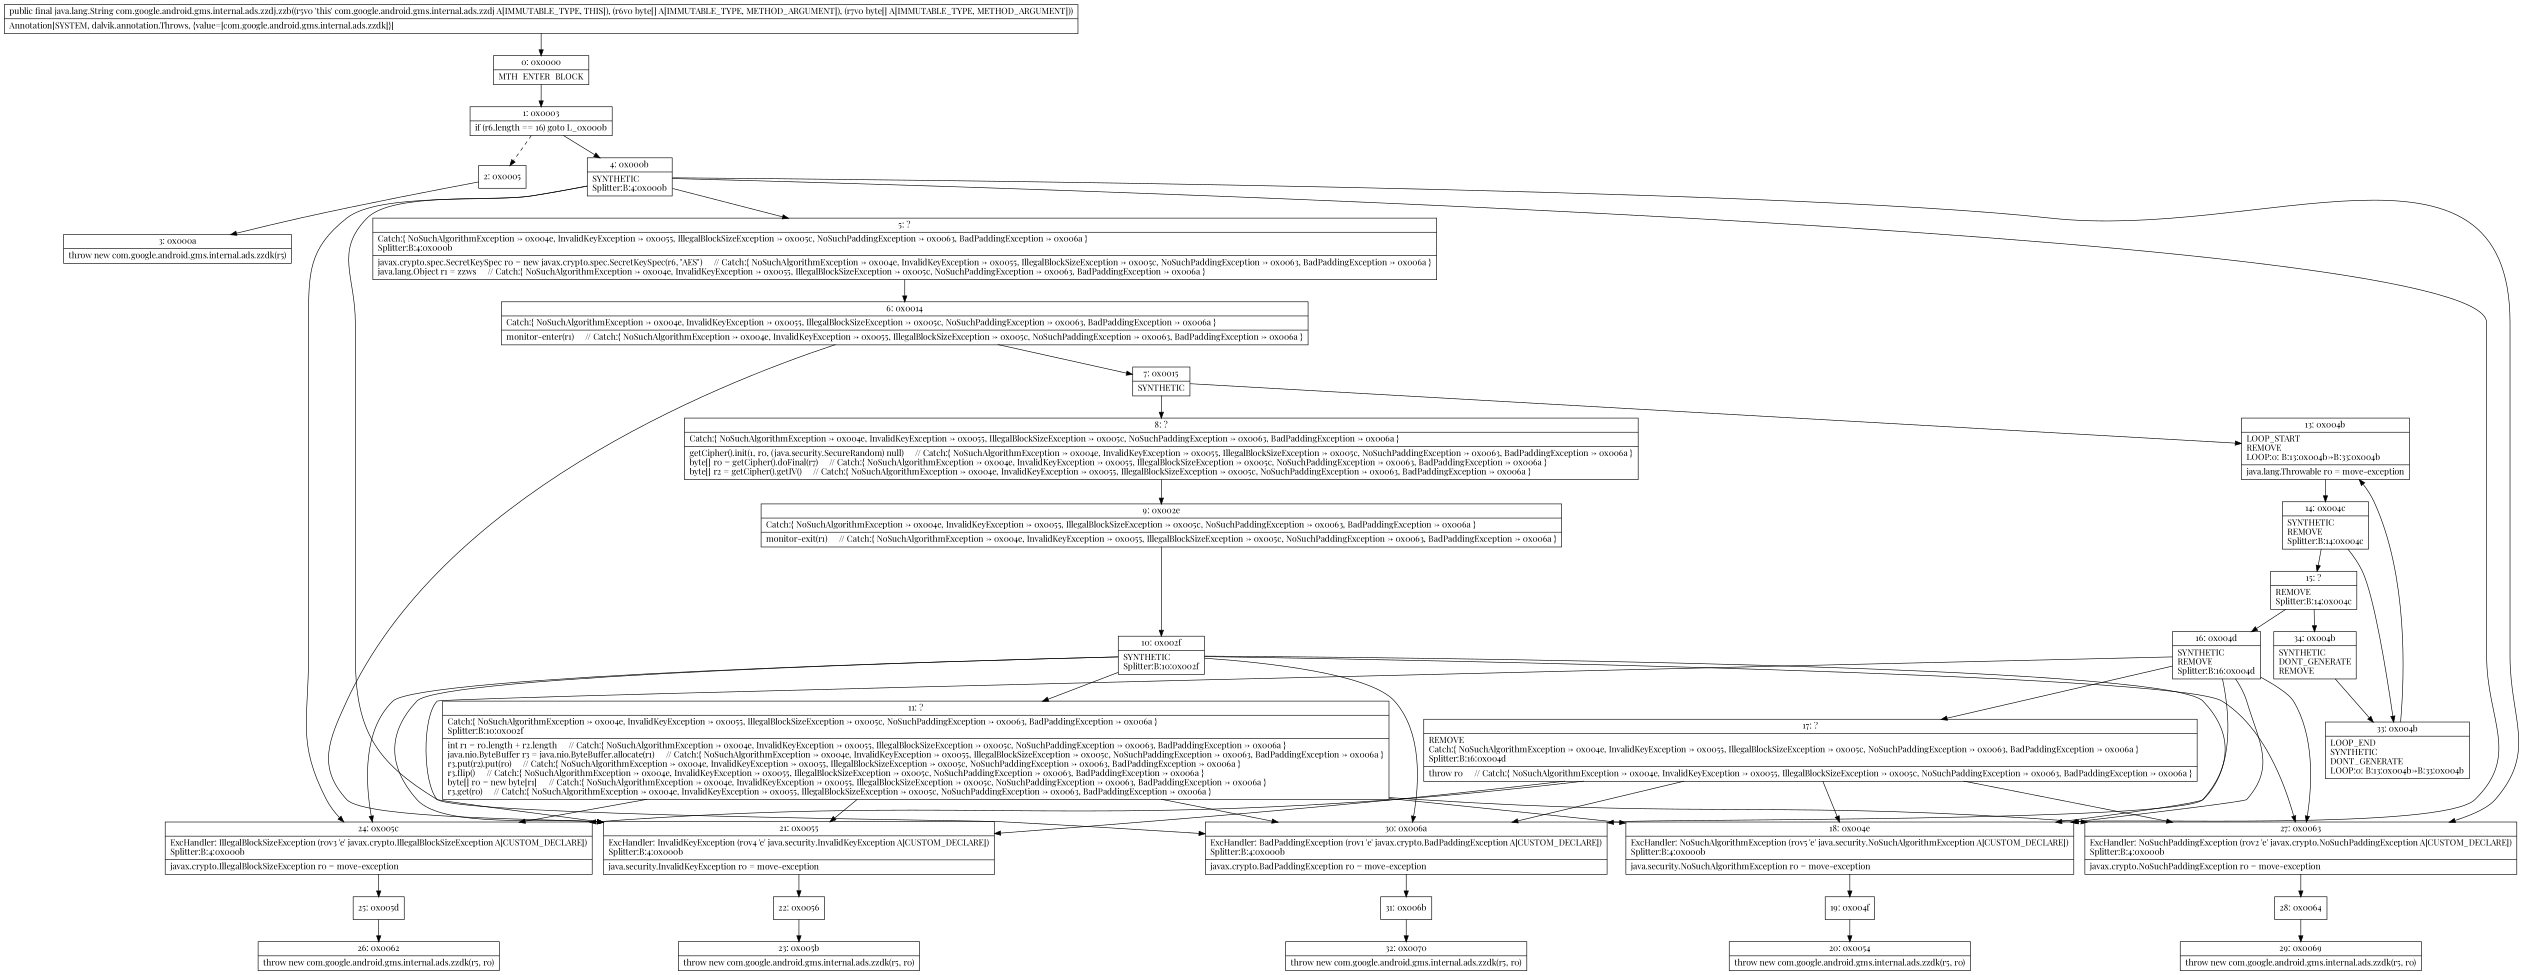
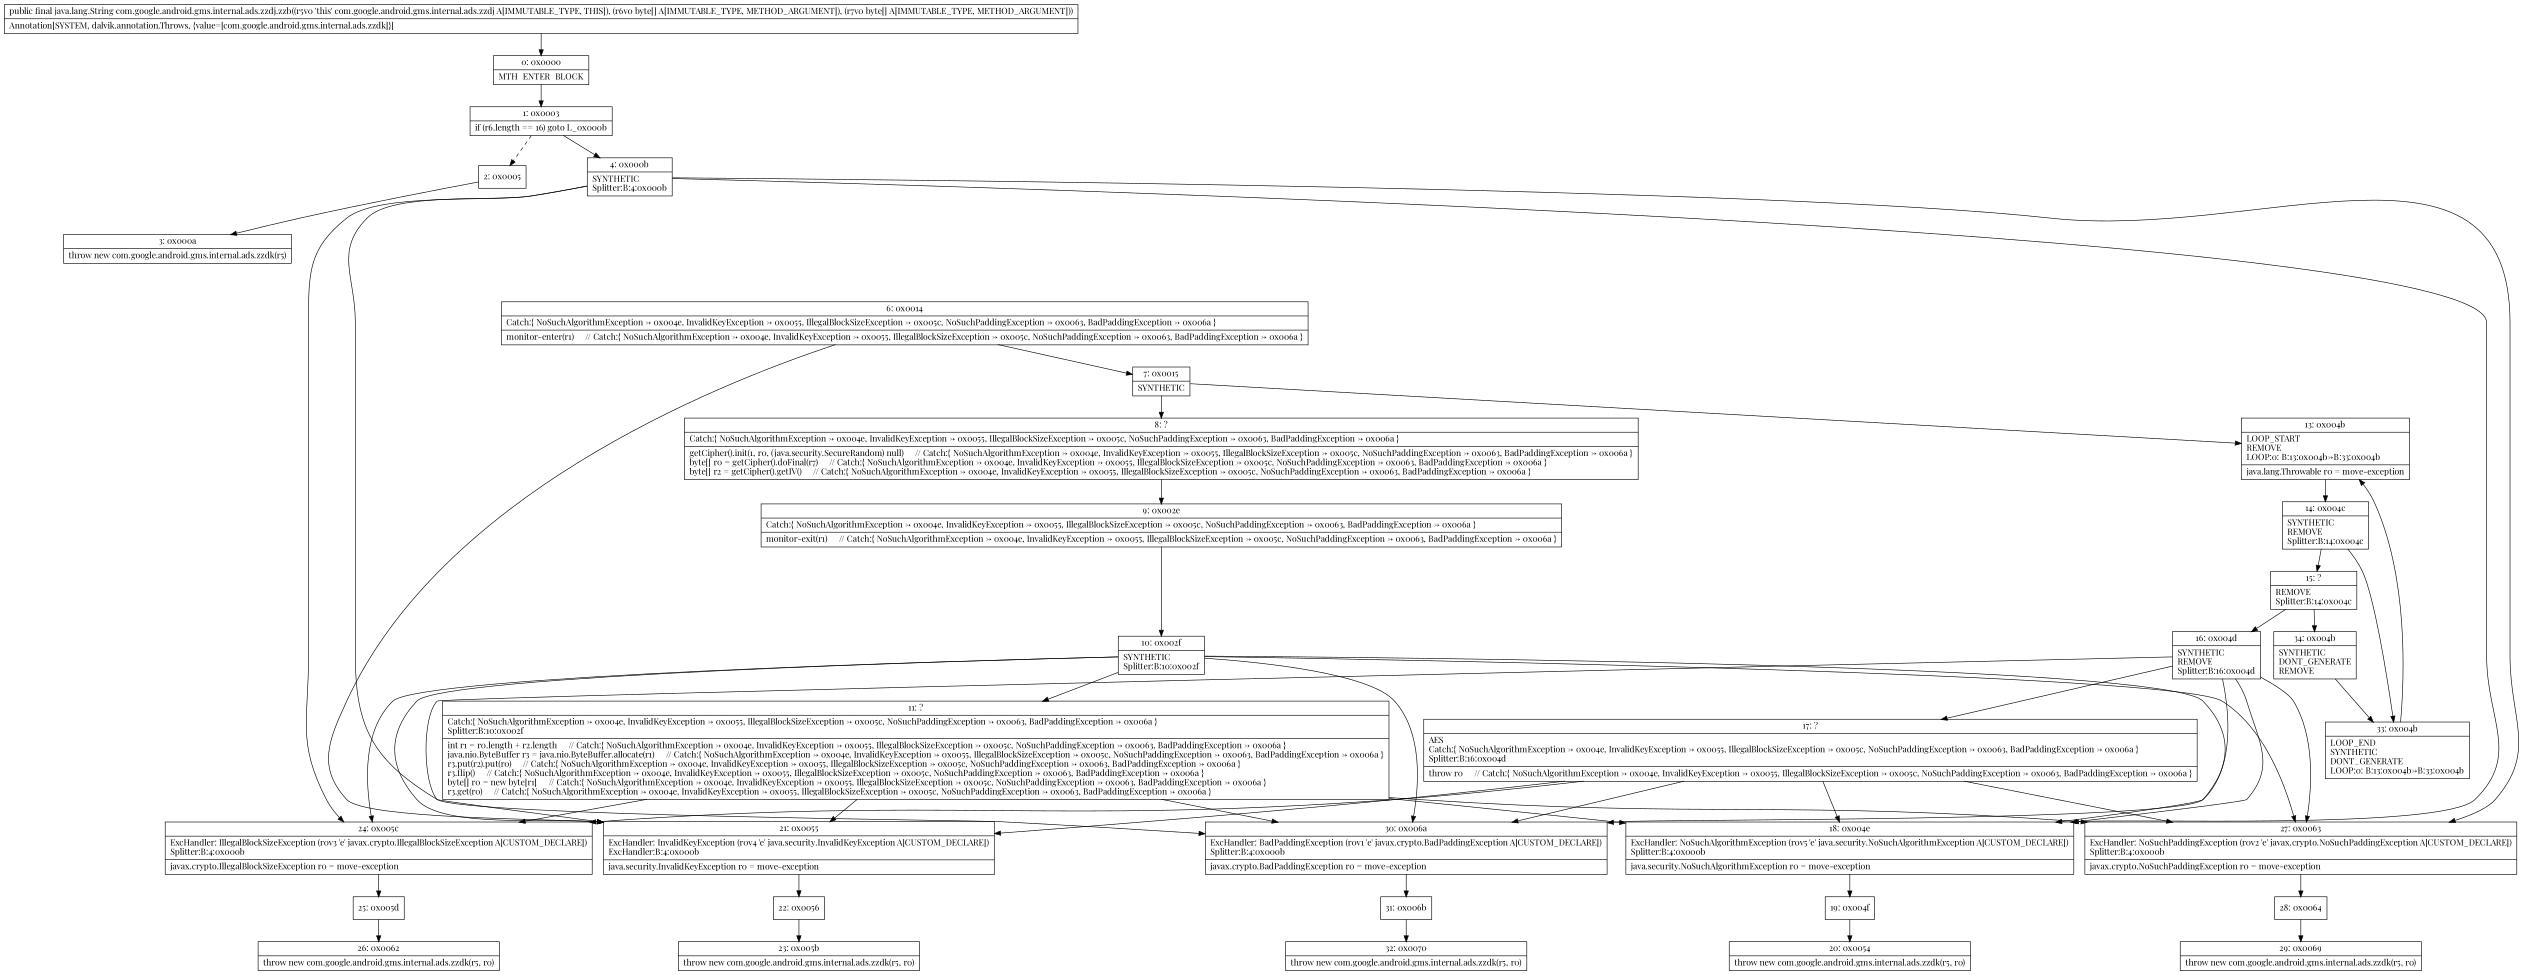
(905, 249) -> none
(1447, 740) -> (1436, 740)
(646, 852) -> (654, 852)
